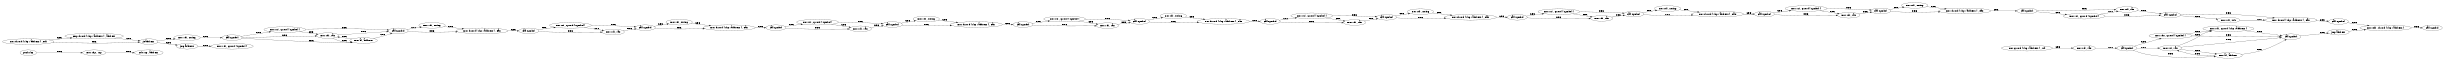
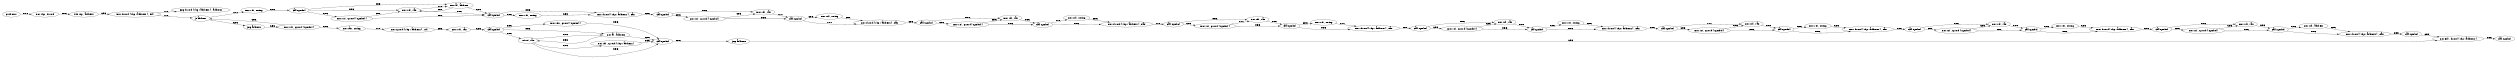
none -> (103, 14)
(2228, 20) -> (2314, 26)
none -> (352, 29)
(2198, 32) -> none
(59, 38) -> (166, 11)
(126, 39) -> (248, 21)
(2170, 48) -> (528, 41)
(28, 53) -> (11, 14)
(94, 53) -> (45, 14)
